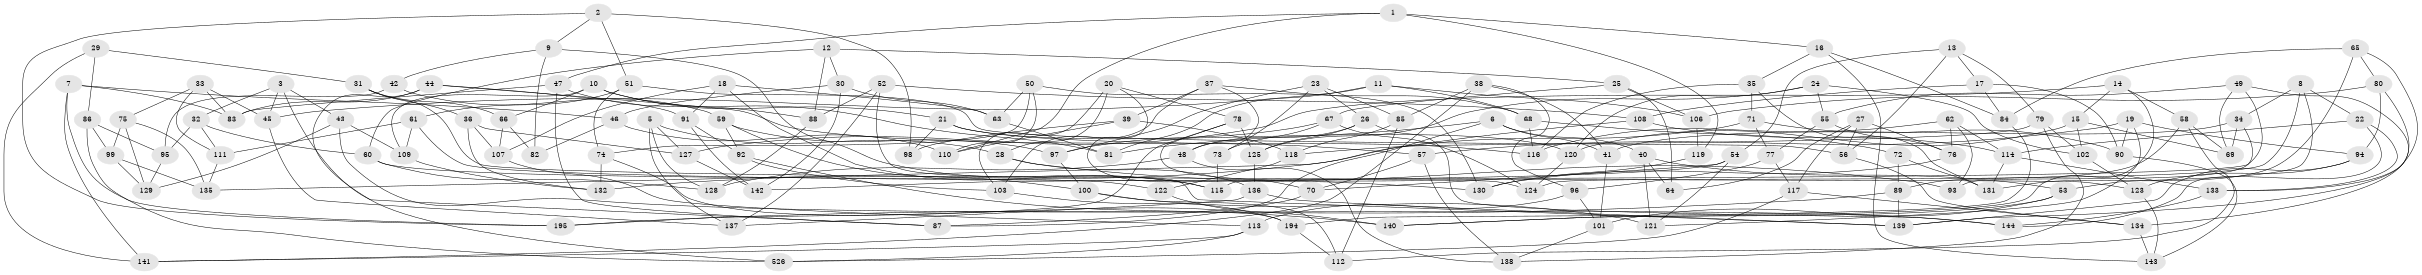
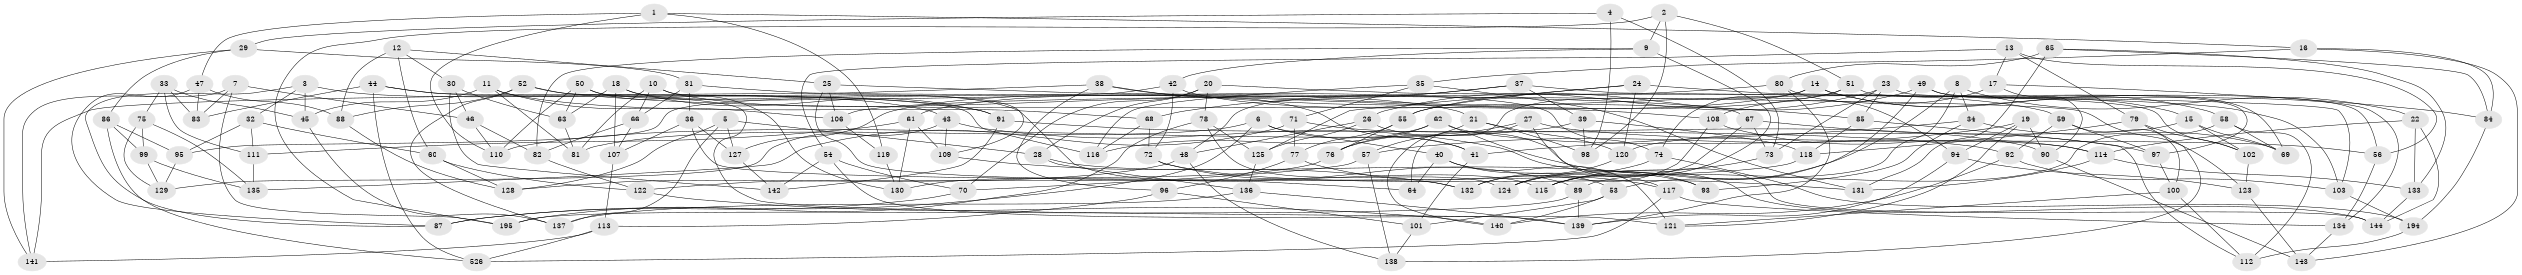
none -> (1610, 13)
none -> (1169, 122)
none -> (580, 172)
